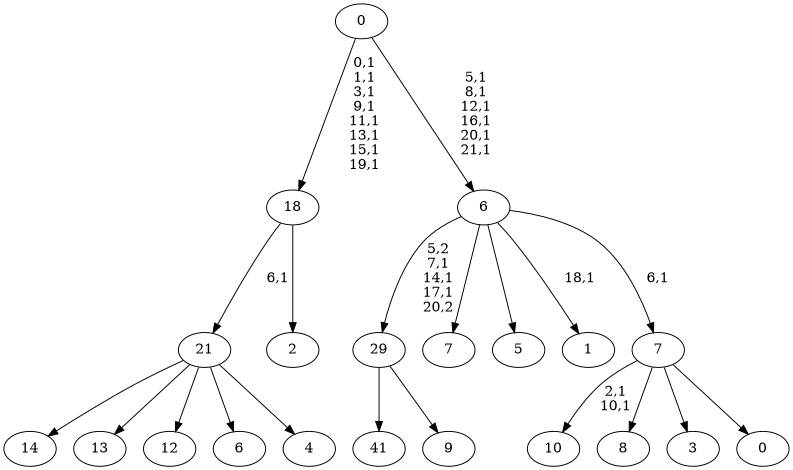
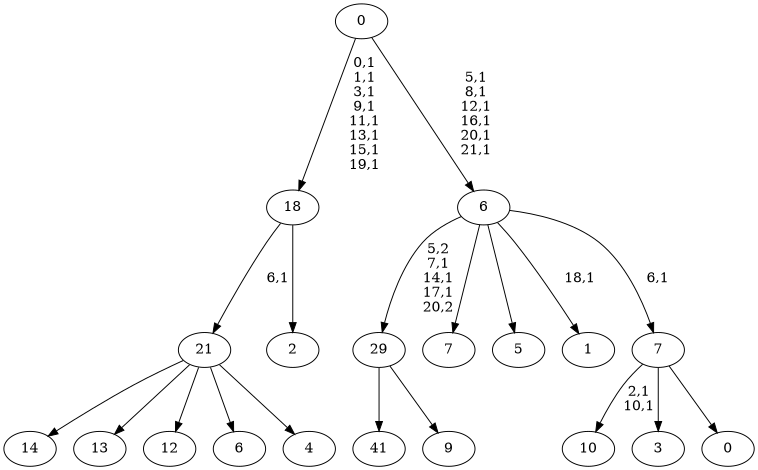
(623, 449) -> none
